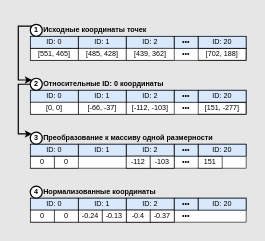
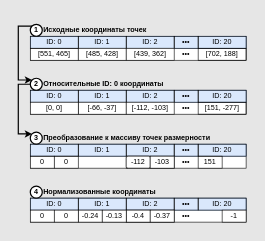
(124, 138) -> (124, 138)
(138, 162) -> (138, 162)
none -> (234, 216)
